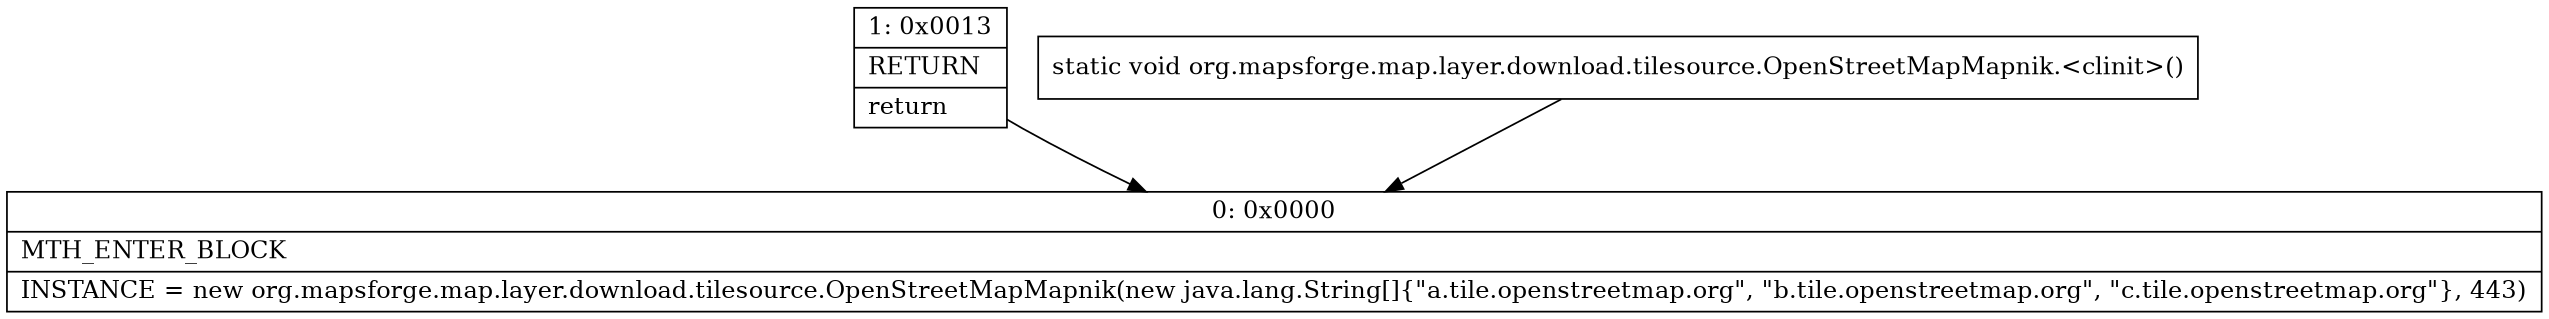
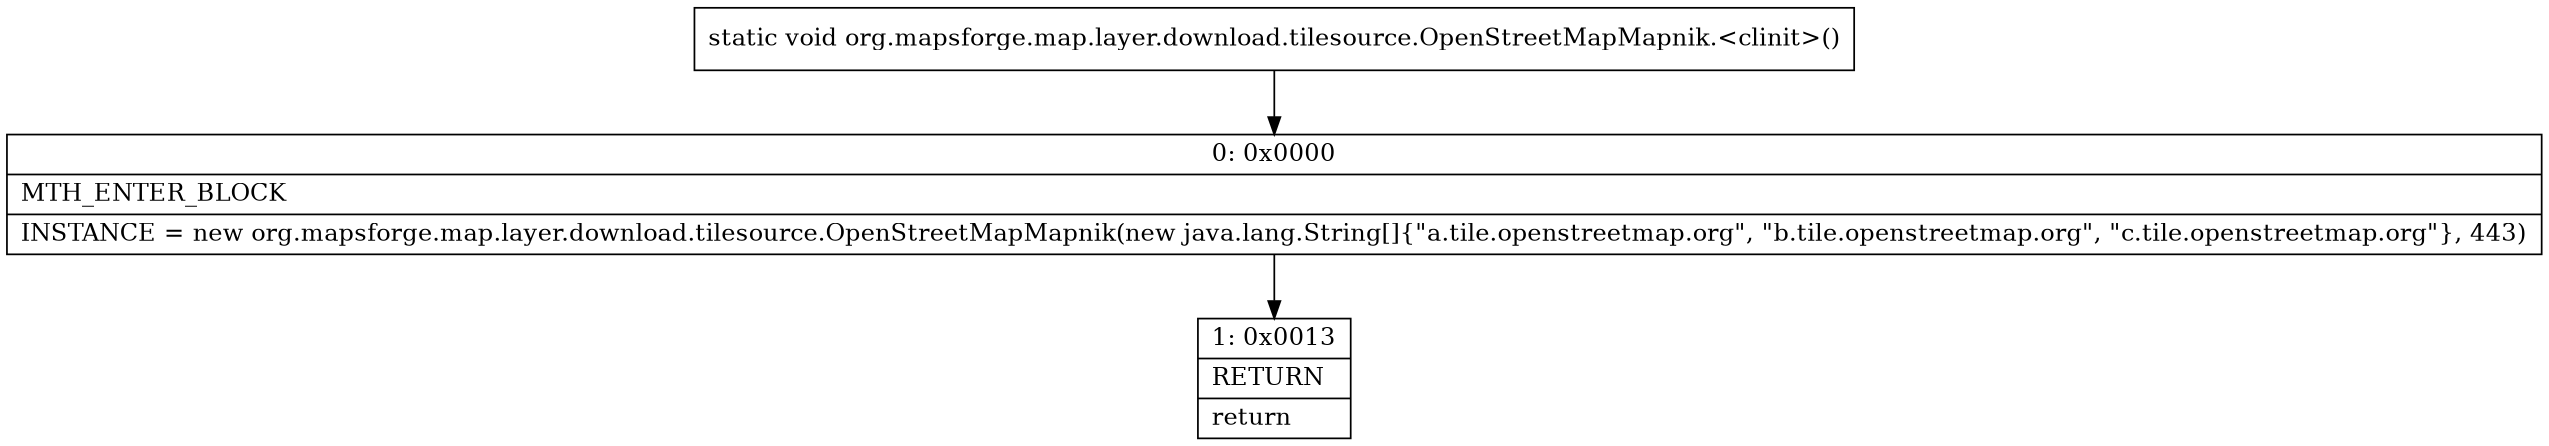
(1068, 153) -> (1274, 278)
